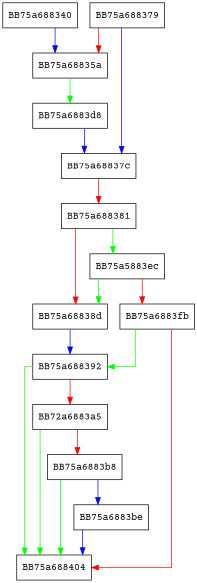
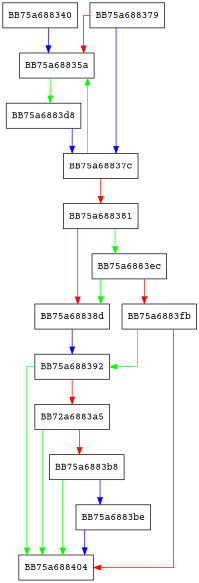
none -> (88, 119)
(127, 266) -> (129, 266)
